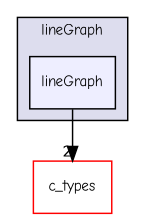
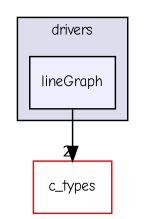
(73, 31) -> (73, 31)
